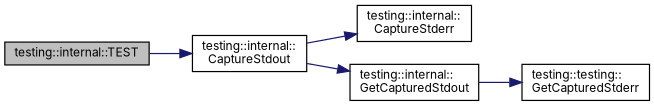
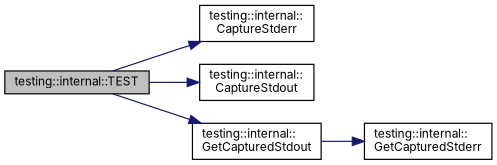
(326, 40) -> (151, 58)
(322, 66) -> (151, 107)
(586, 82) -> (428, 141)
